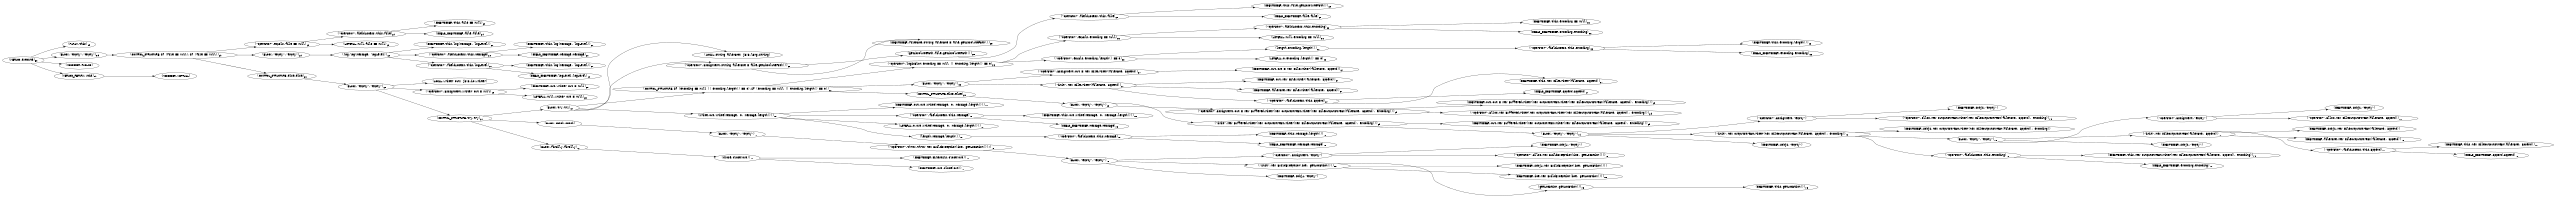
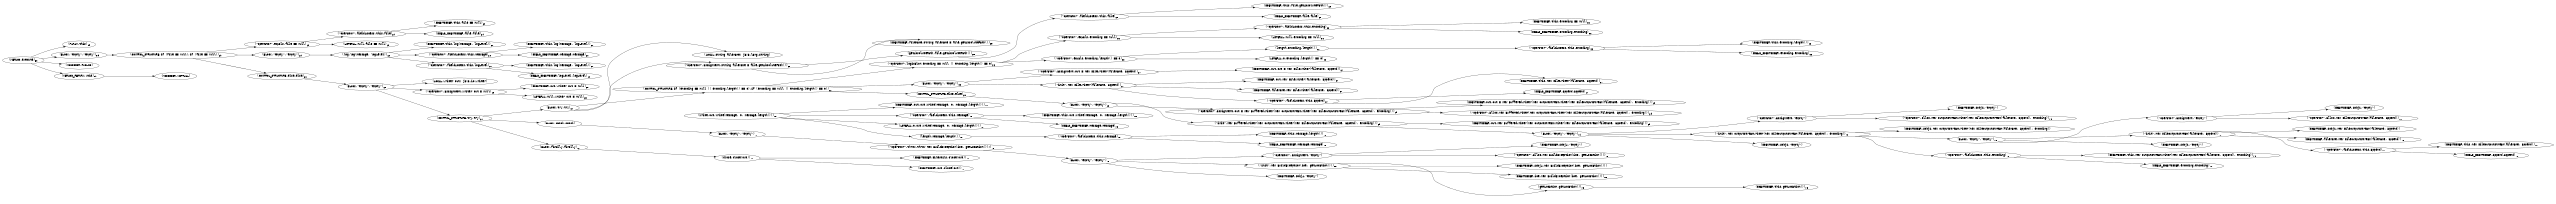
(635, 111) -> none
